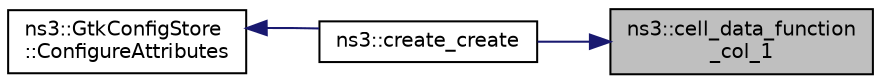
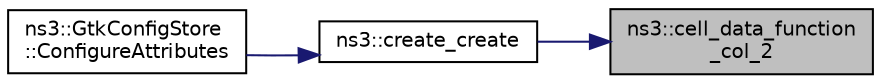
(293, 28) -> (272, 55)
(742, 42) -> (742, 42)
